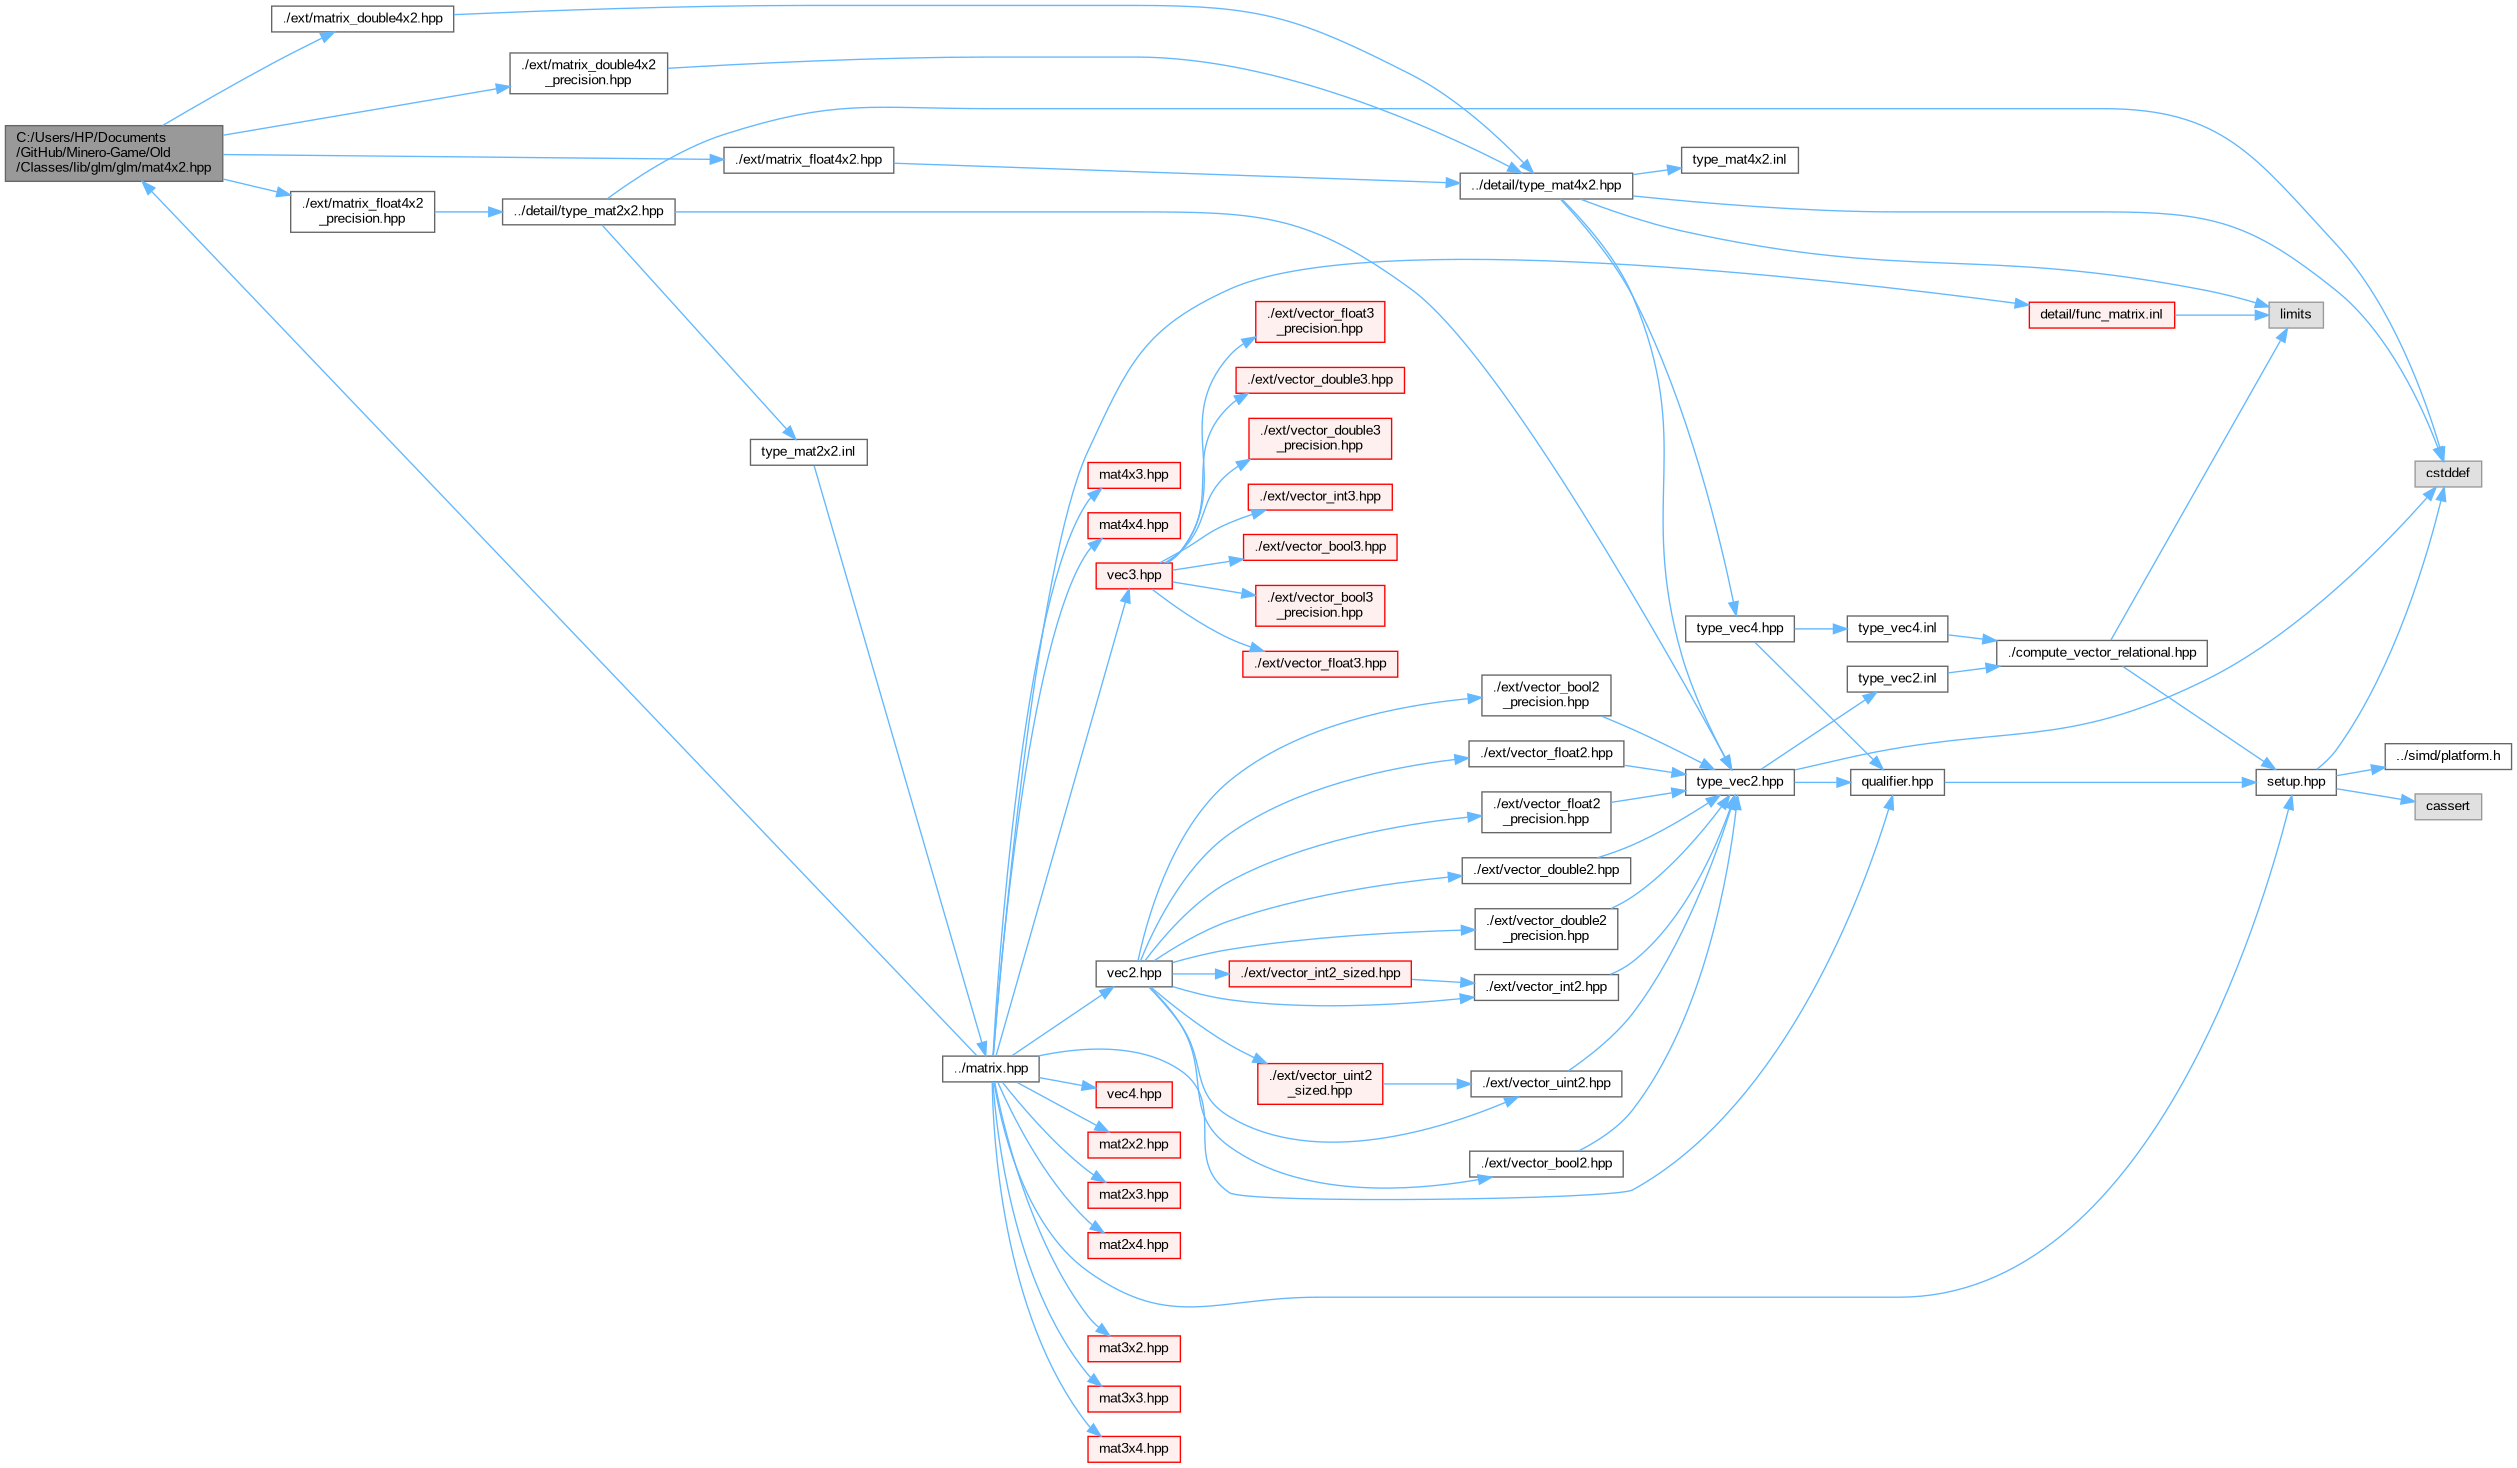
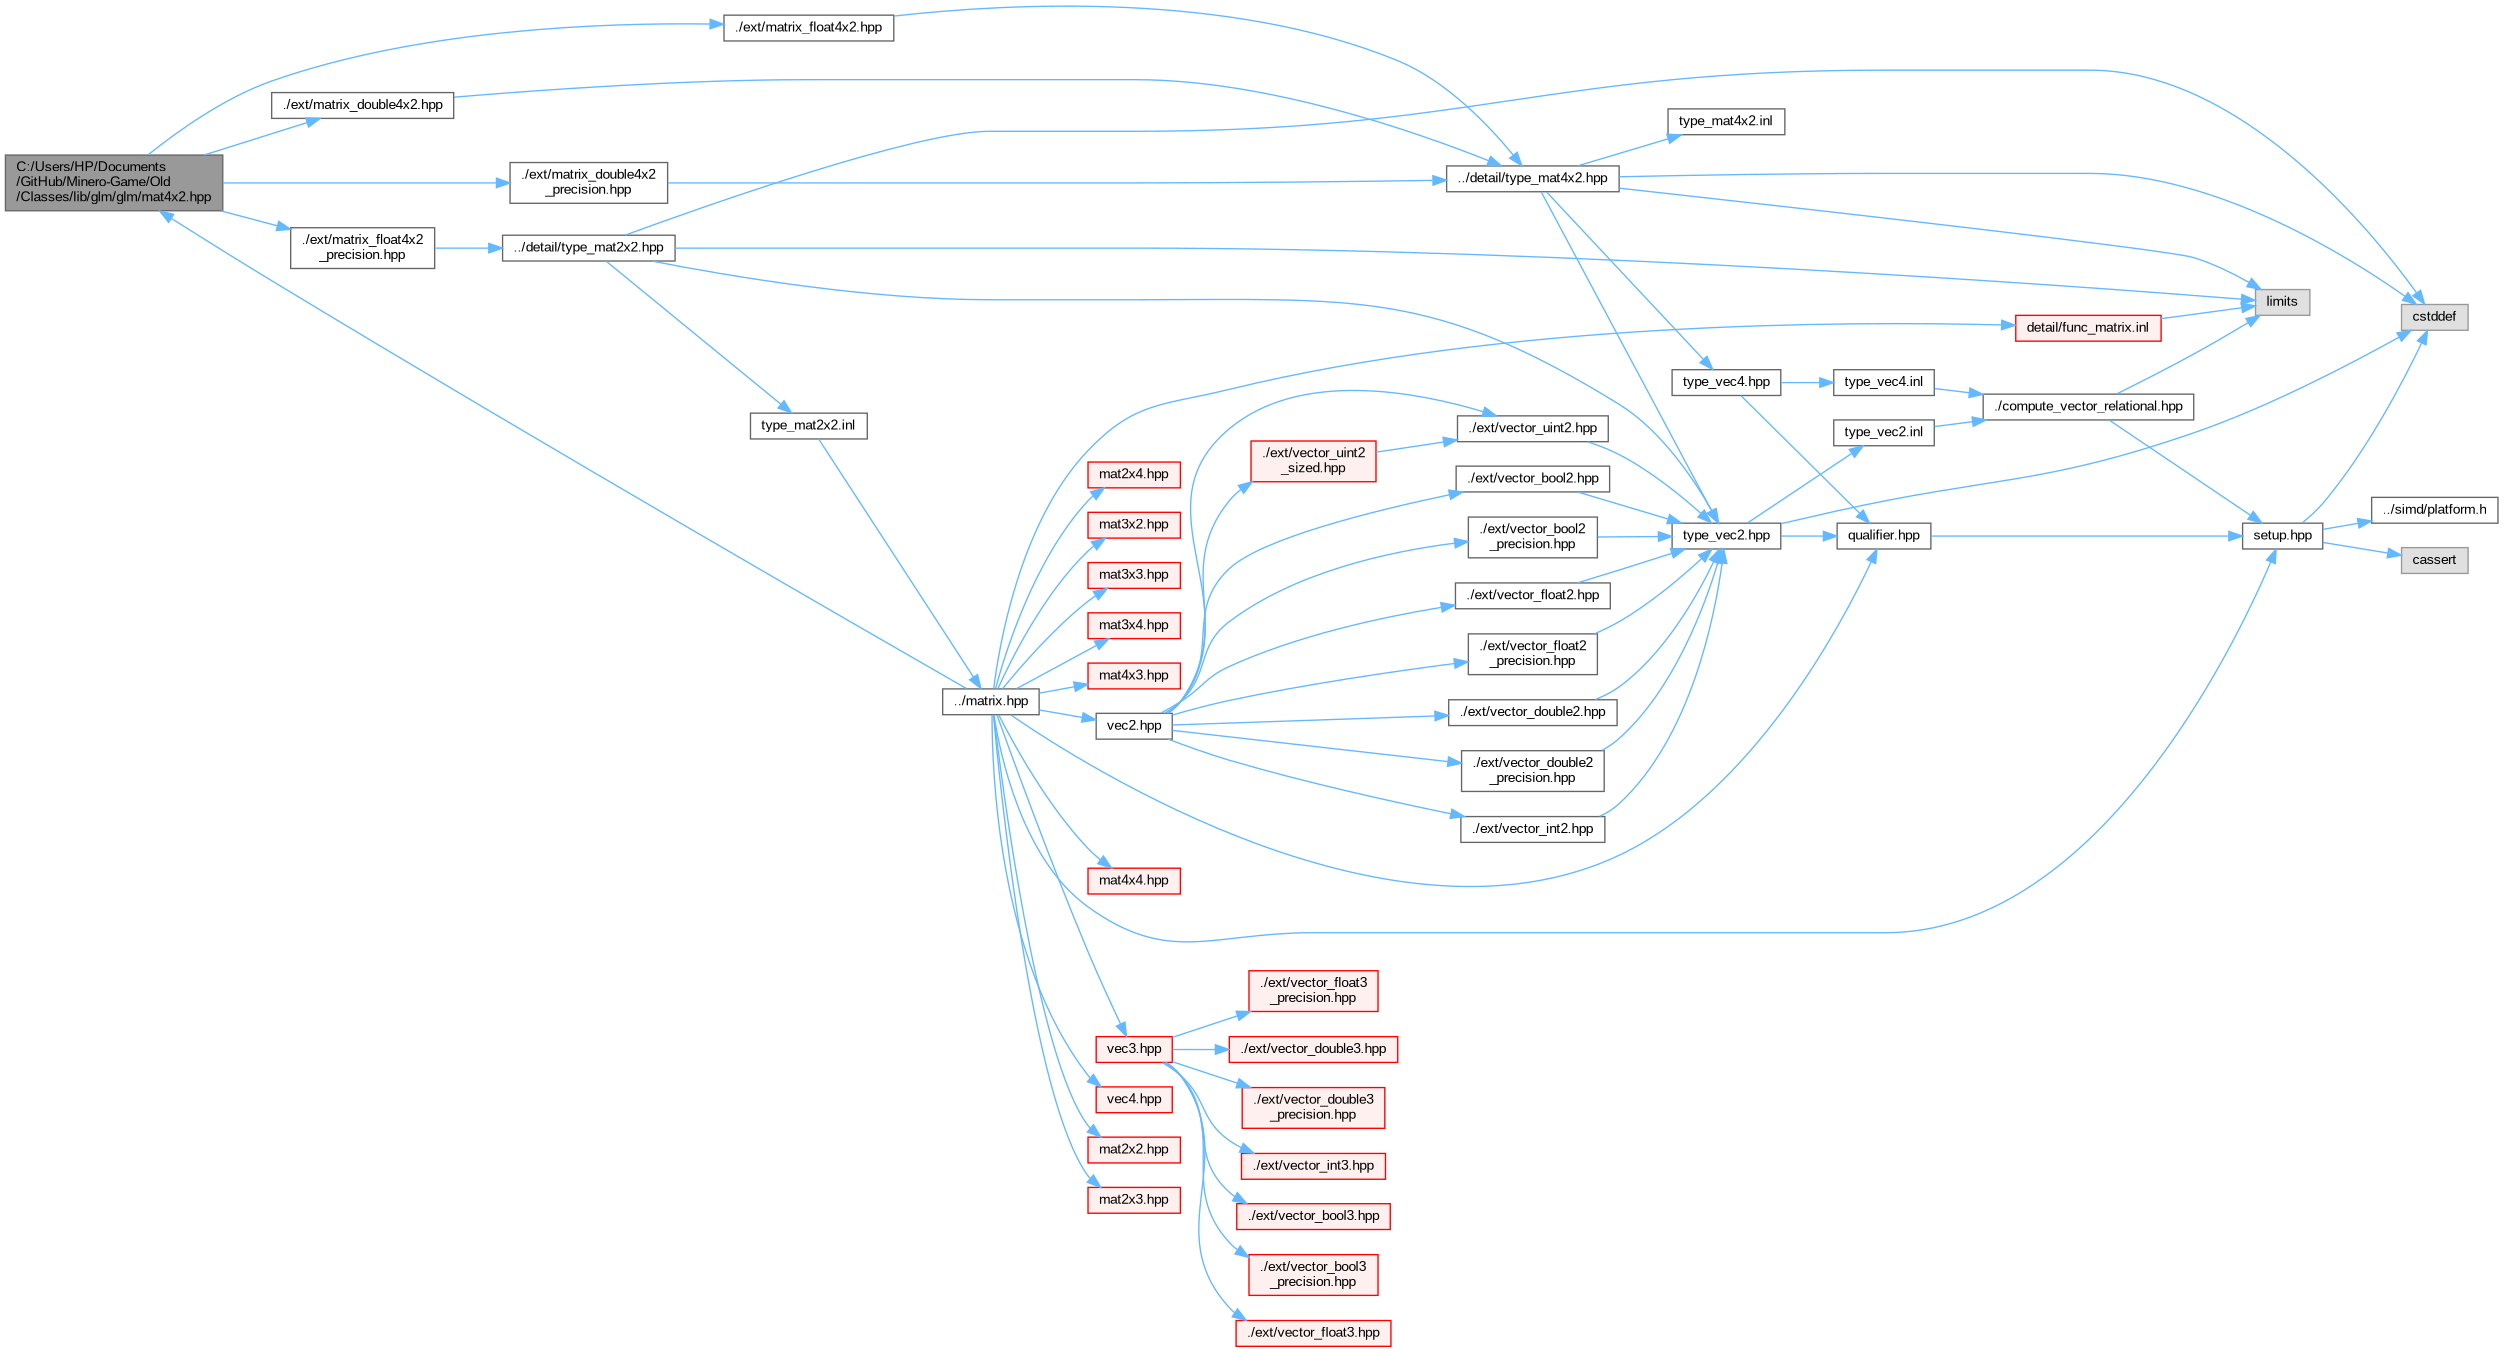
none -> (1459, 254)
(1320, 974) -> none
